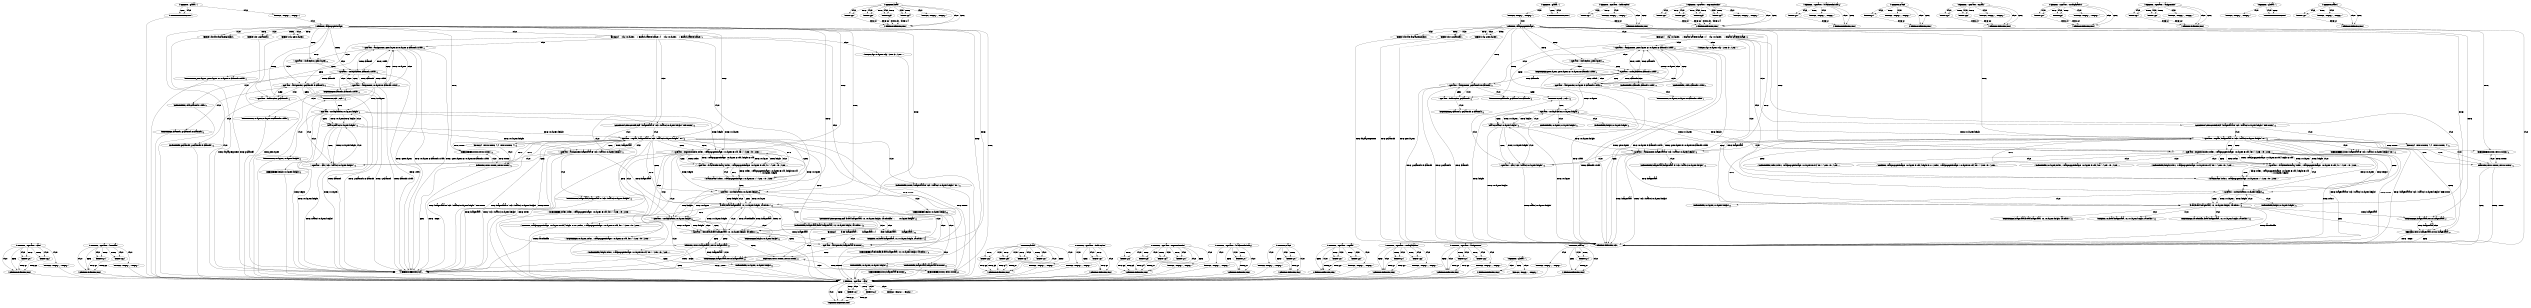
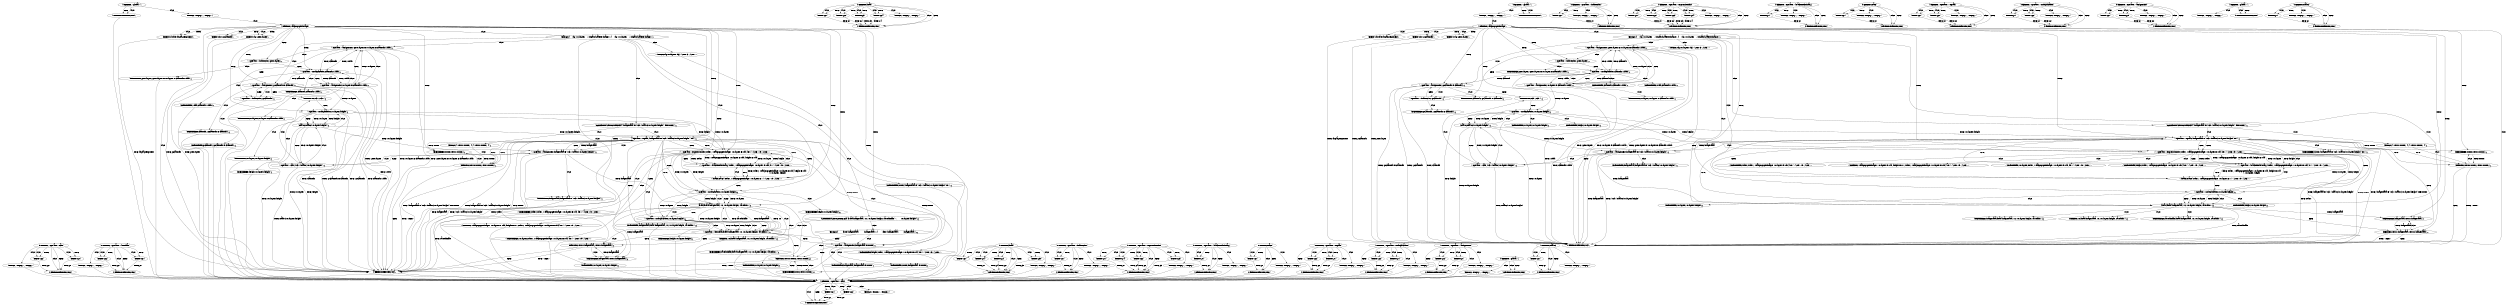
none -> (858, 260)
